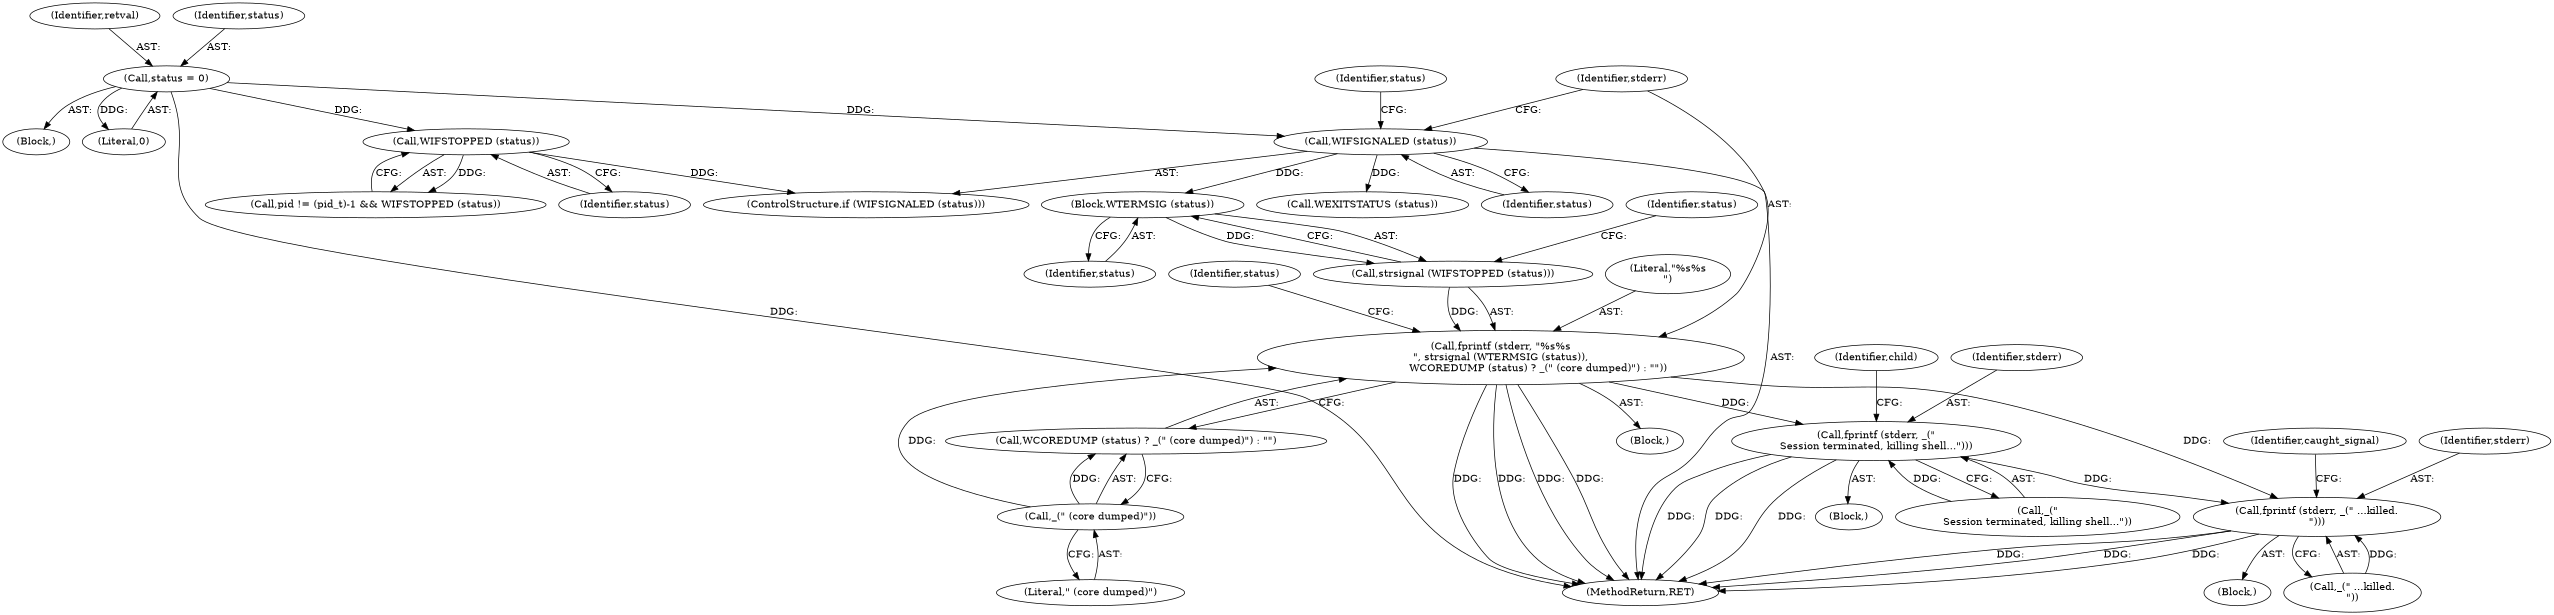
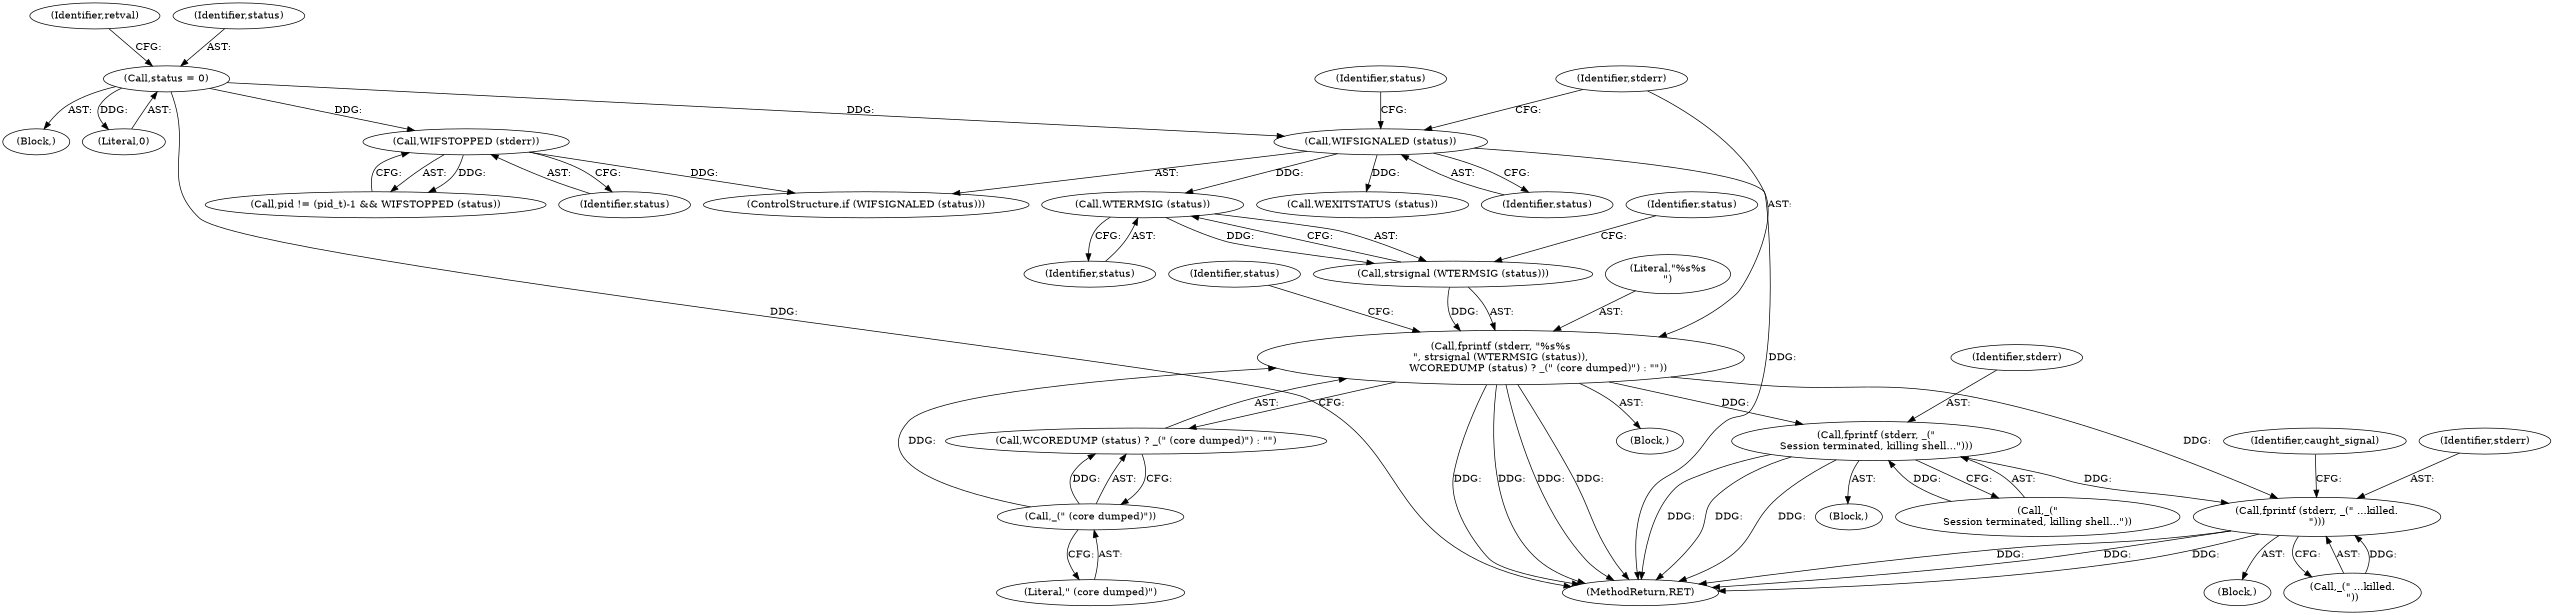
(150, 47) -> (150, 47)
(466, 142) -> (466, 142)
(1143, 205) -> (1143, 205)
(1453, 274) -> (1453, 274)
(1784, 358) -> (1784, 358)
(1876, 358) -> none
